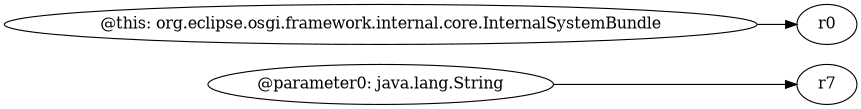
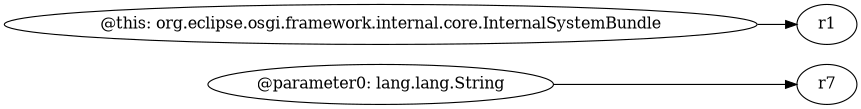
(827, 24) -> (827, 24)
(381, 84) -> (381, 84)
